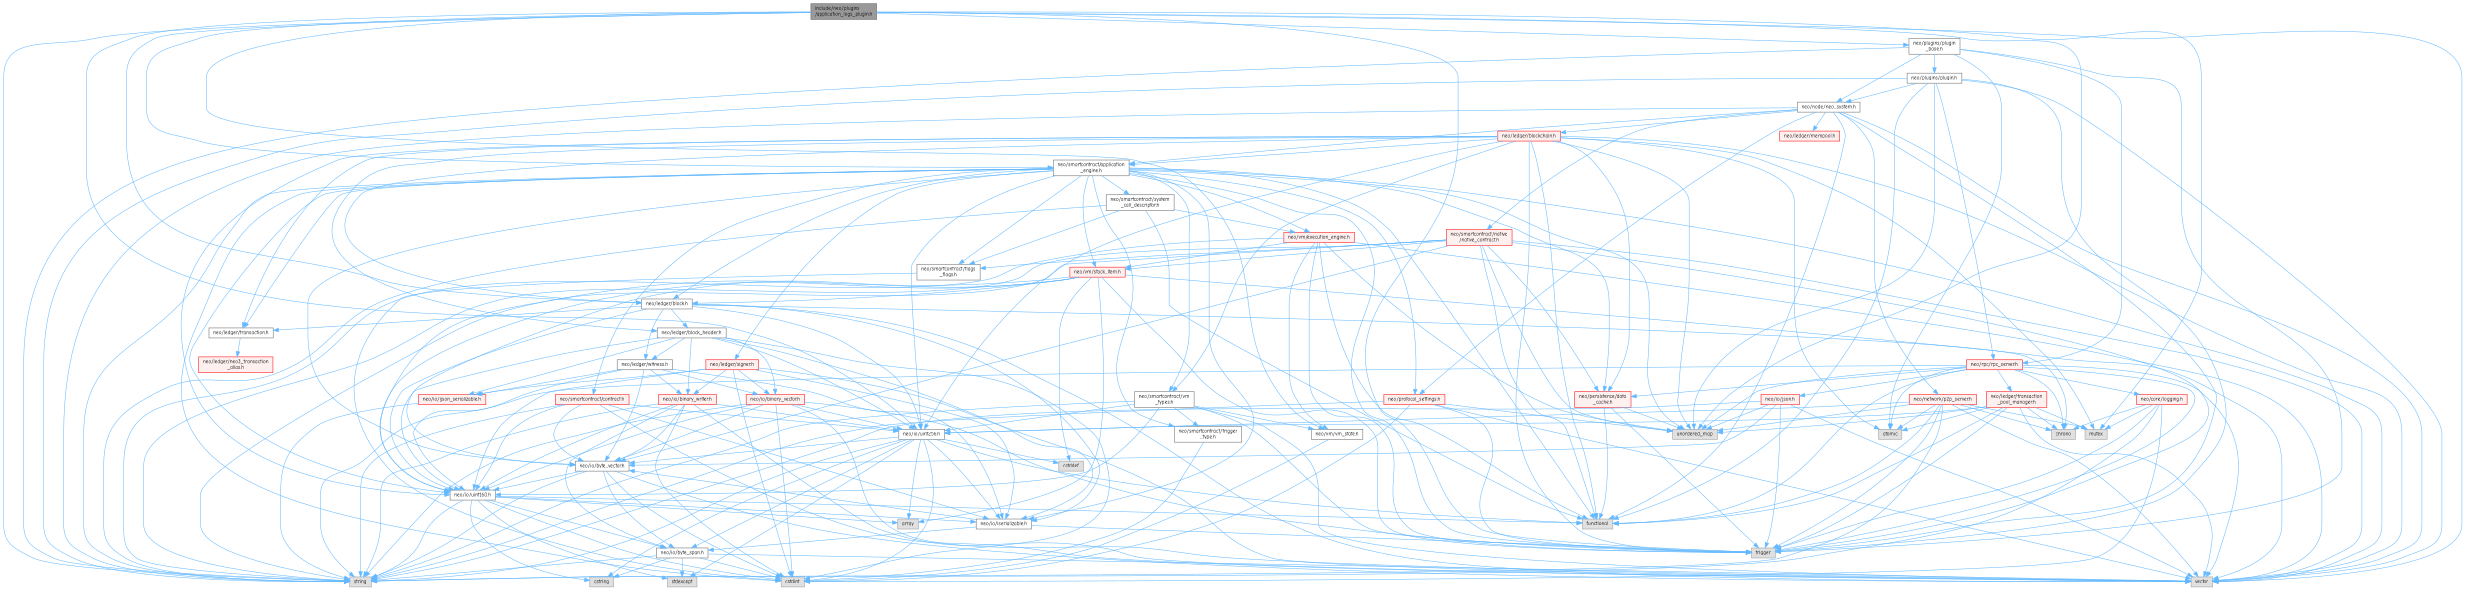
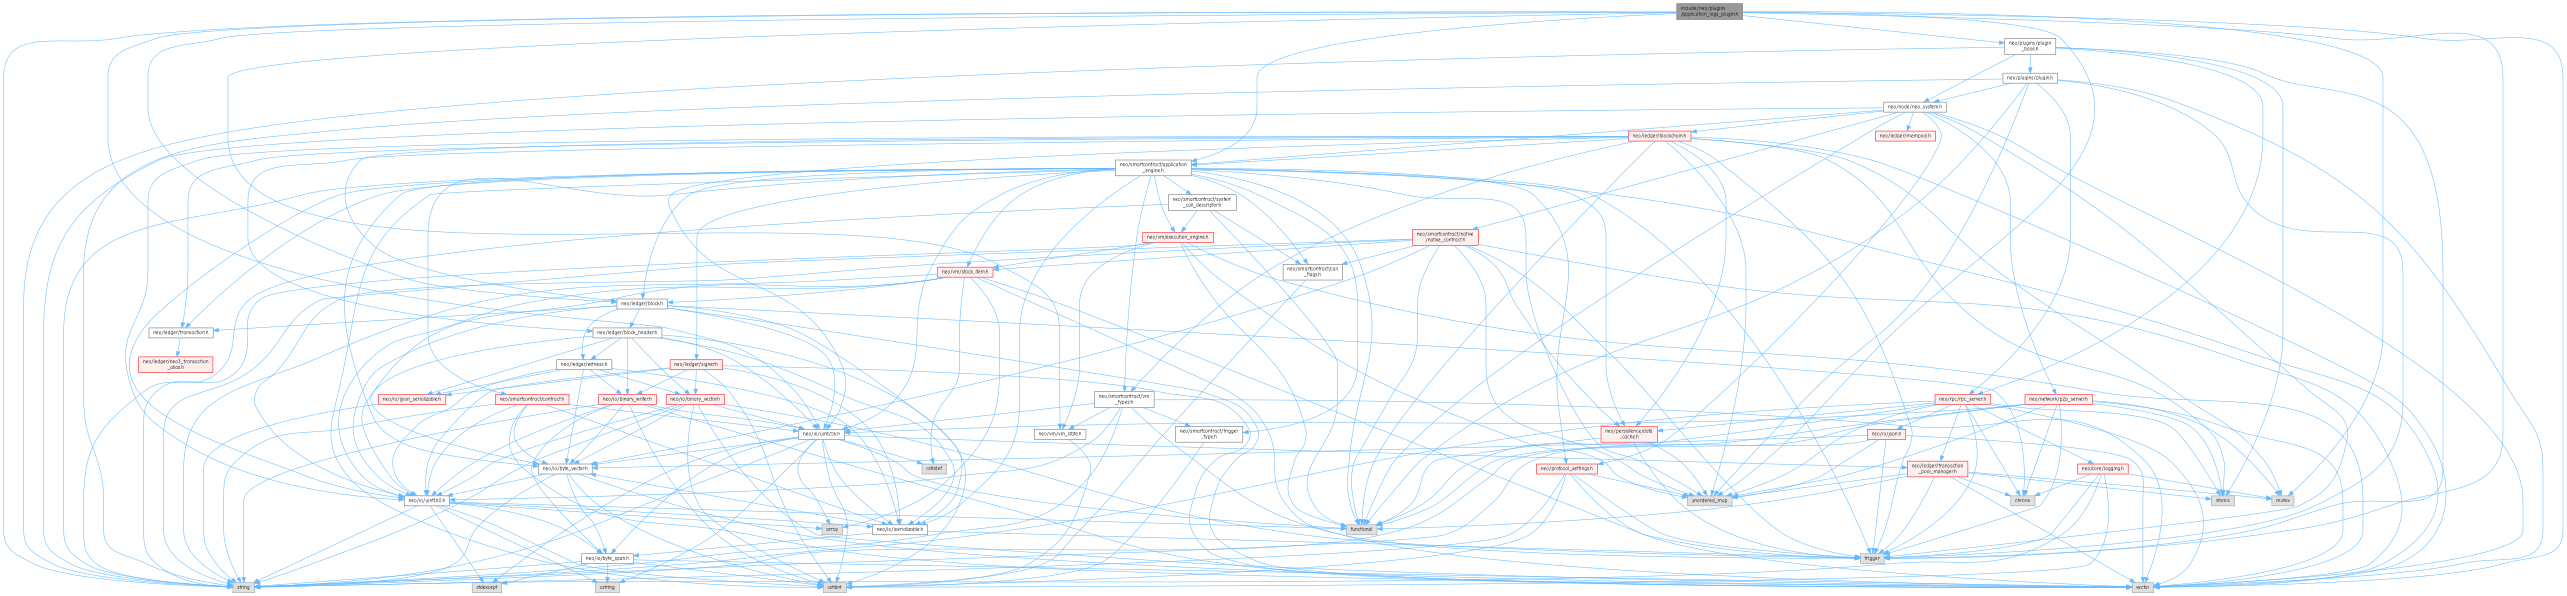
(949, 272) -> (1313, 272)
(1468, 424) -> (1215, 448)
(1408, 527) -> none
